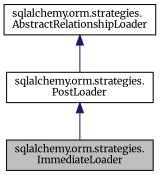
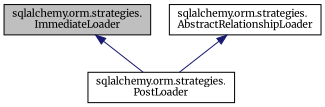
(80, 127) -> (123, 57)
